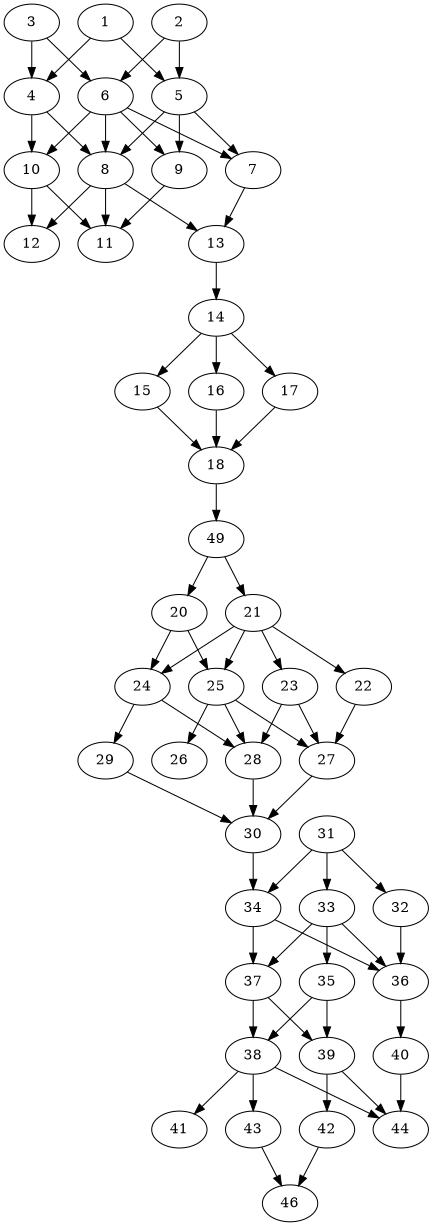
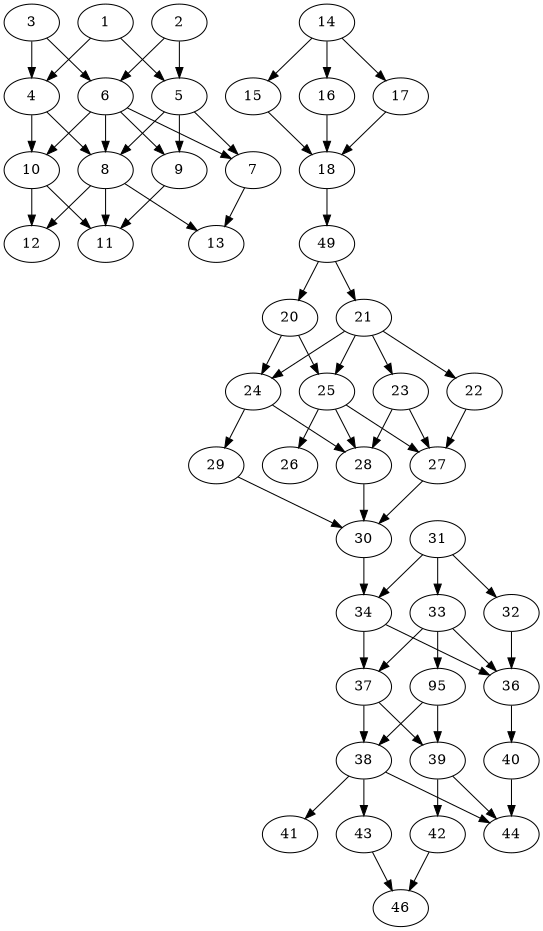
(216, 276) -> none
(327, 982) -> (438, 687)
